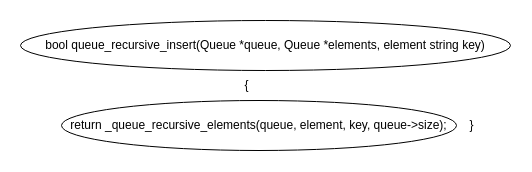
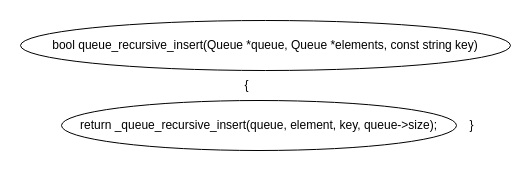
(266, 46) -> (266, 46)
(259, 126) -> (259, 126)
